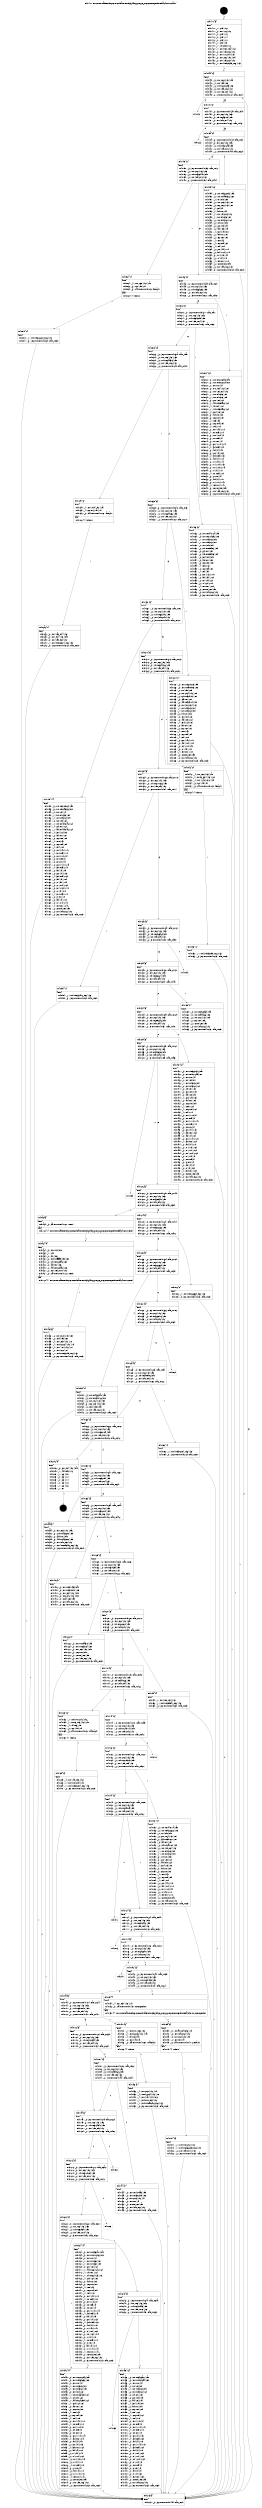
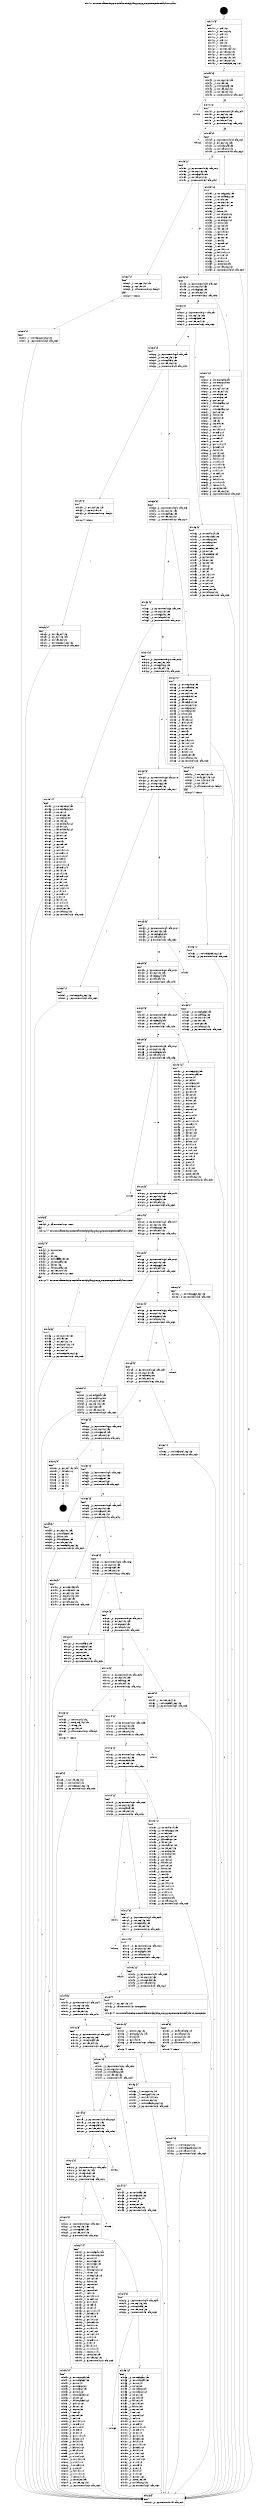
(87, 2365) -> (103, 2445)
